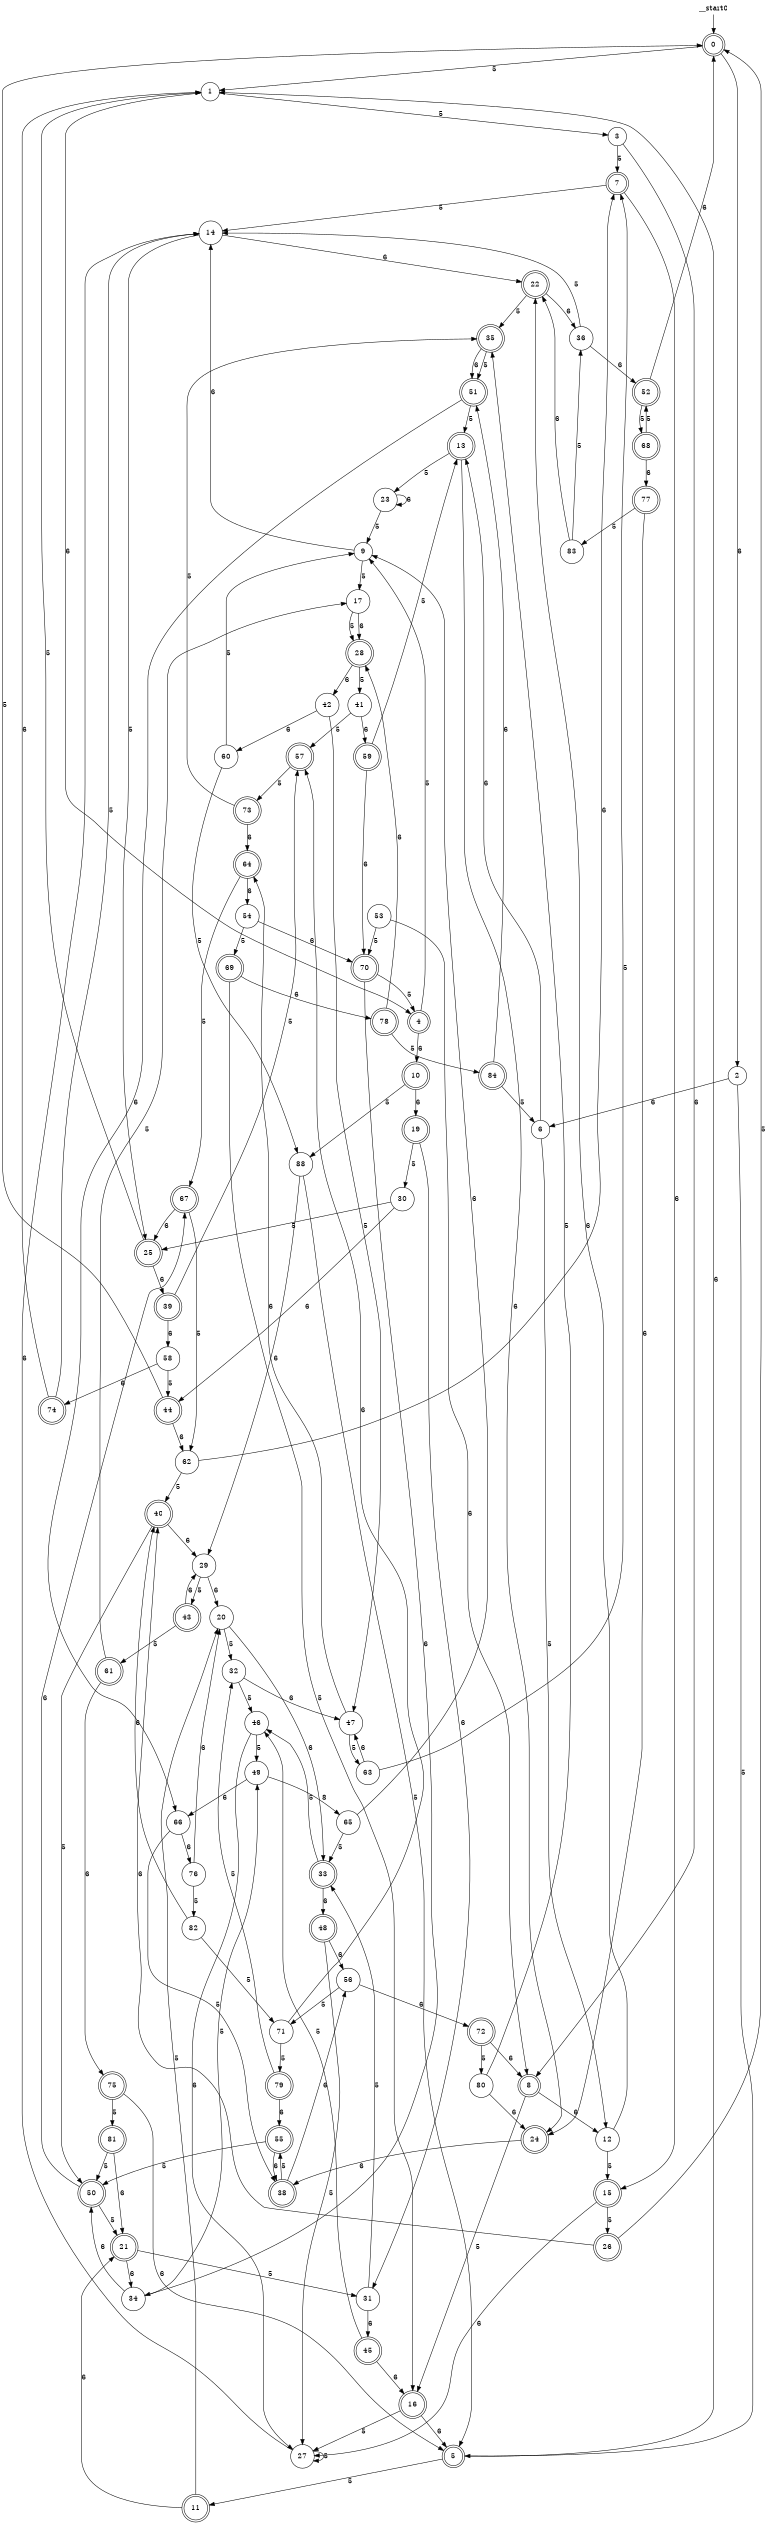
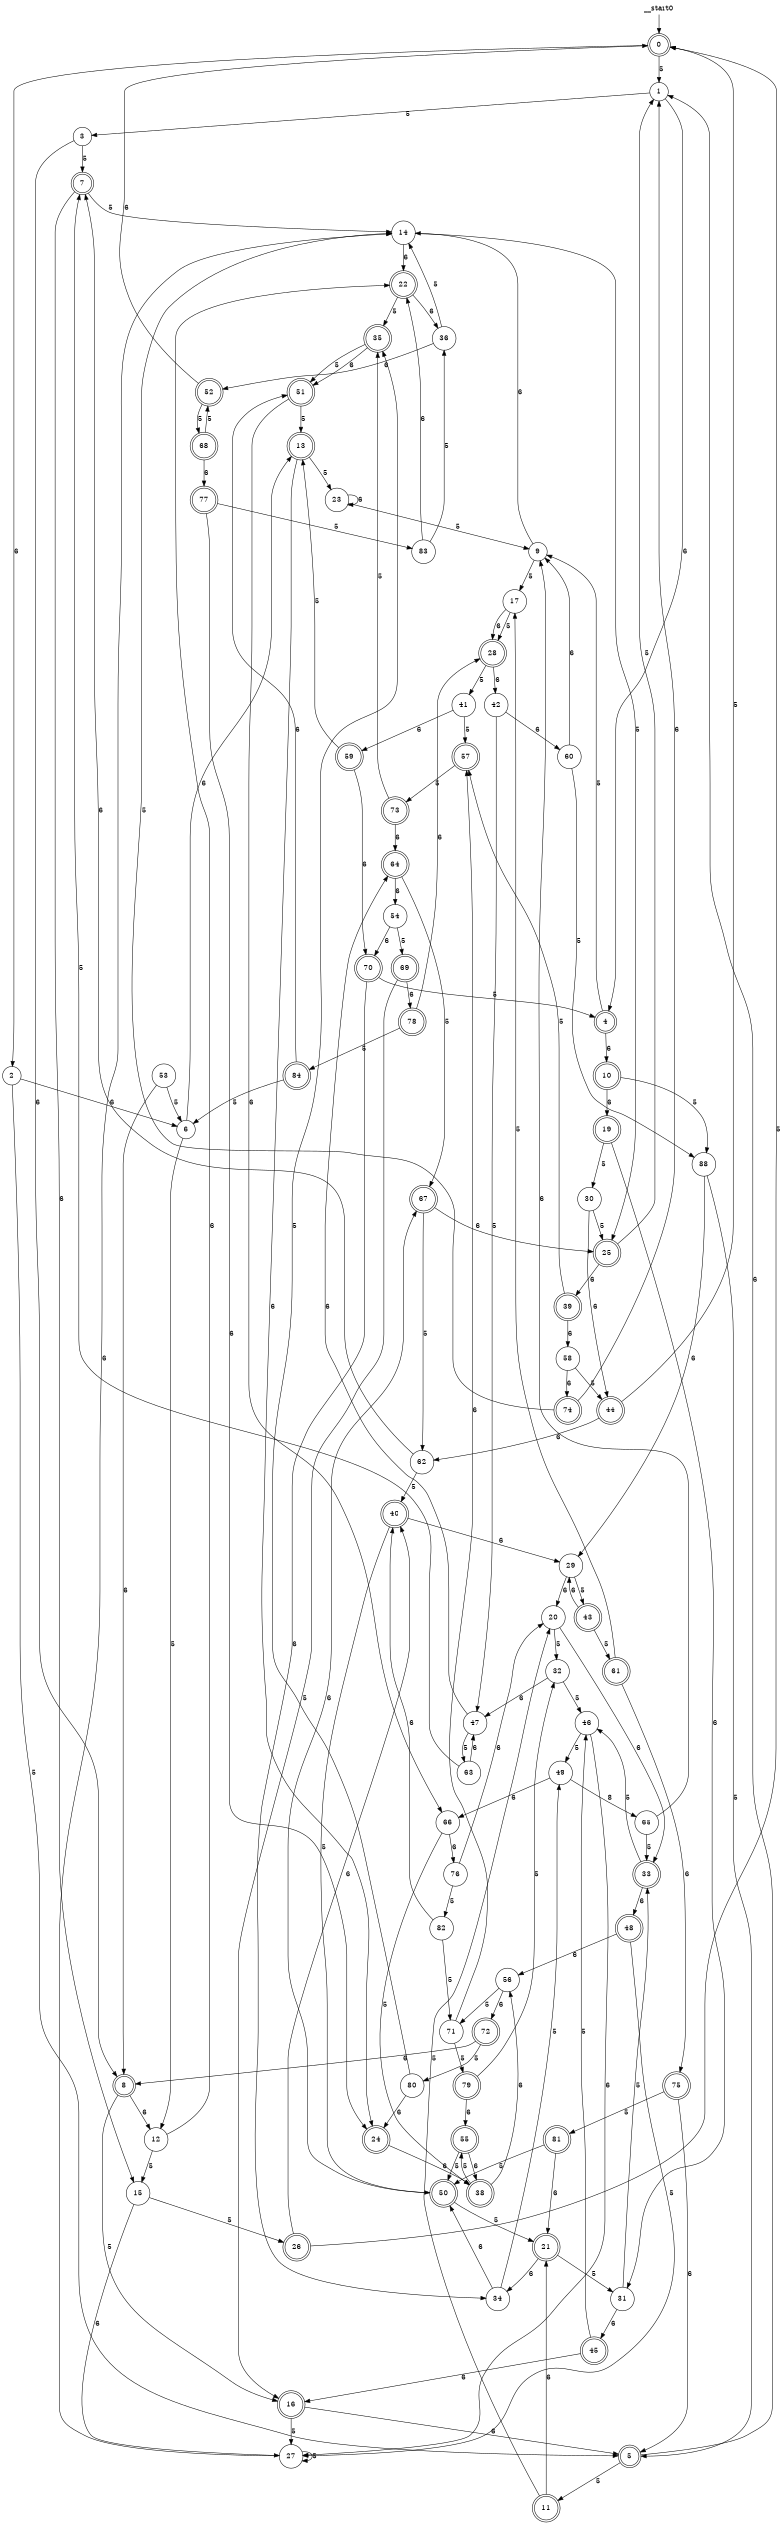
(229, 653) -> (572, 653)
(373, 939) -> (172, 1102)
(608, 2193) -> (138, 2193)
